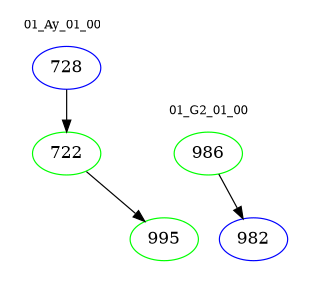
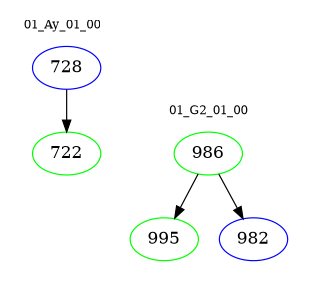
(111, 193) -> (189, 191)
